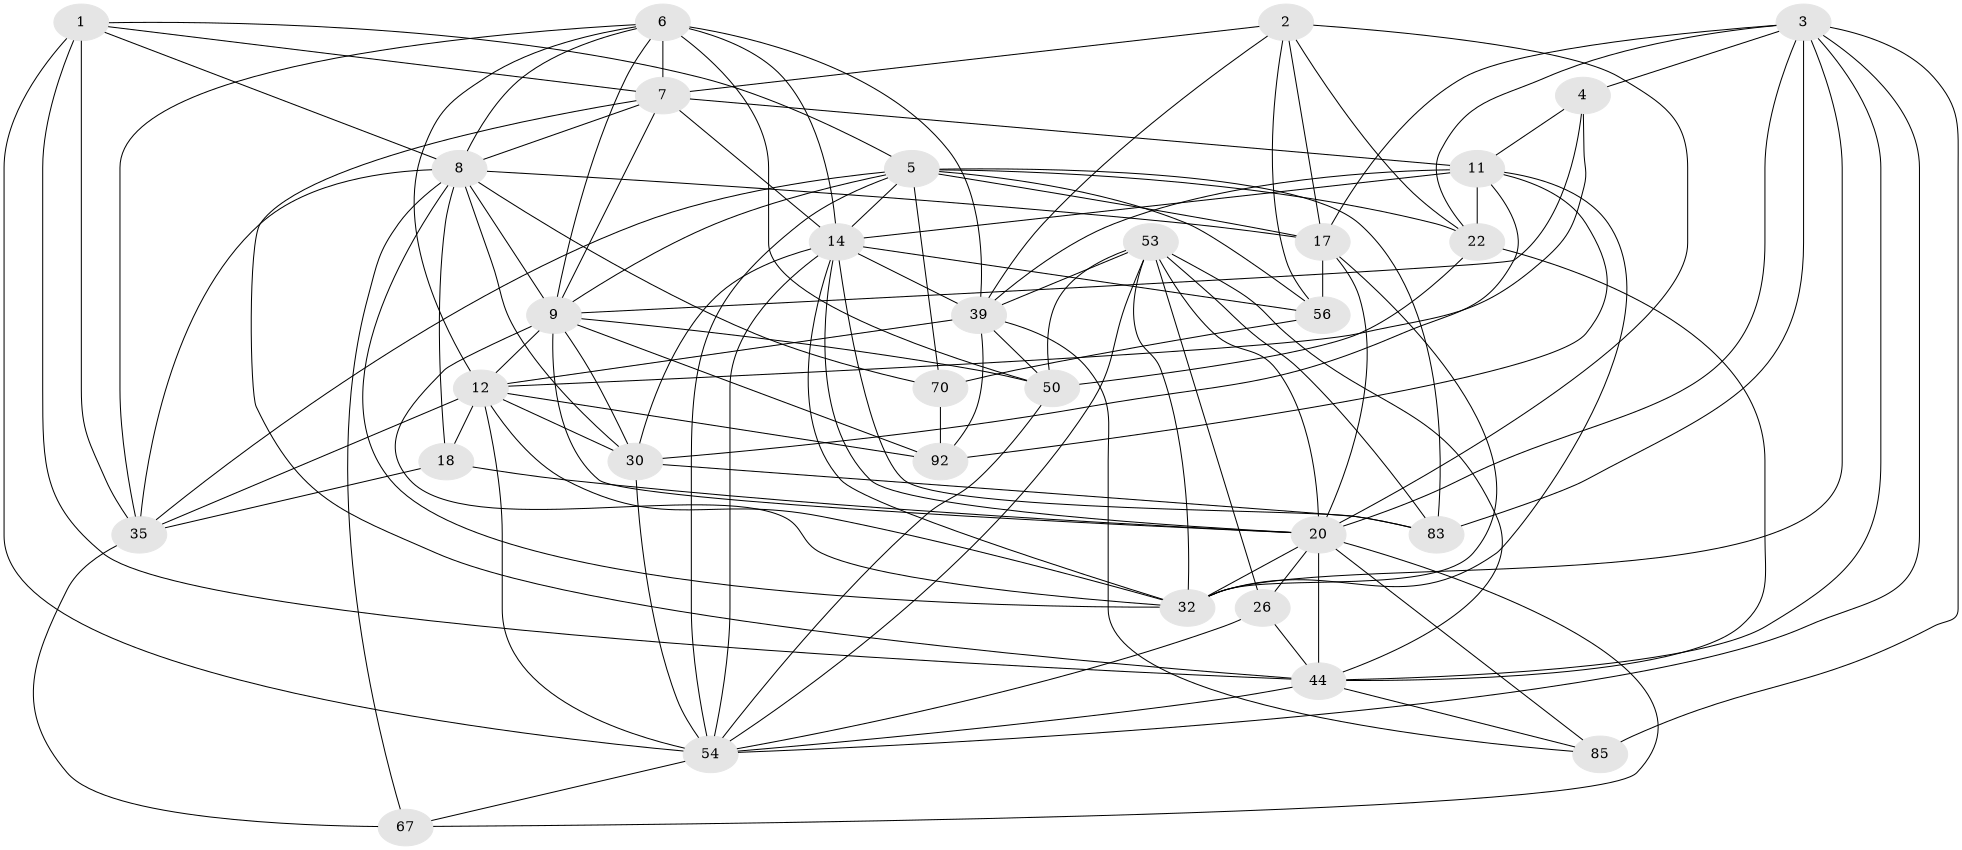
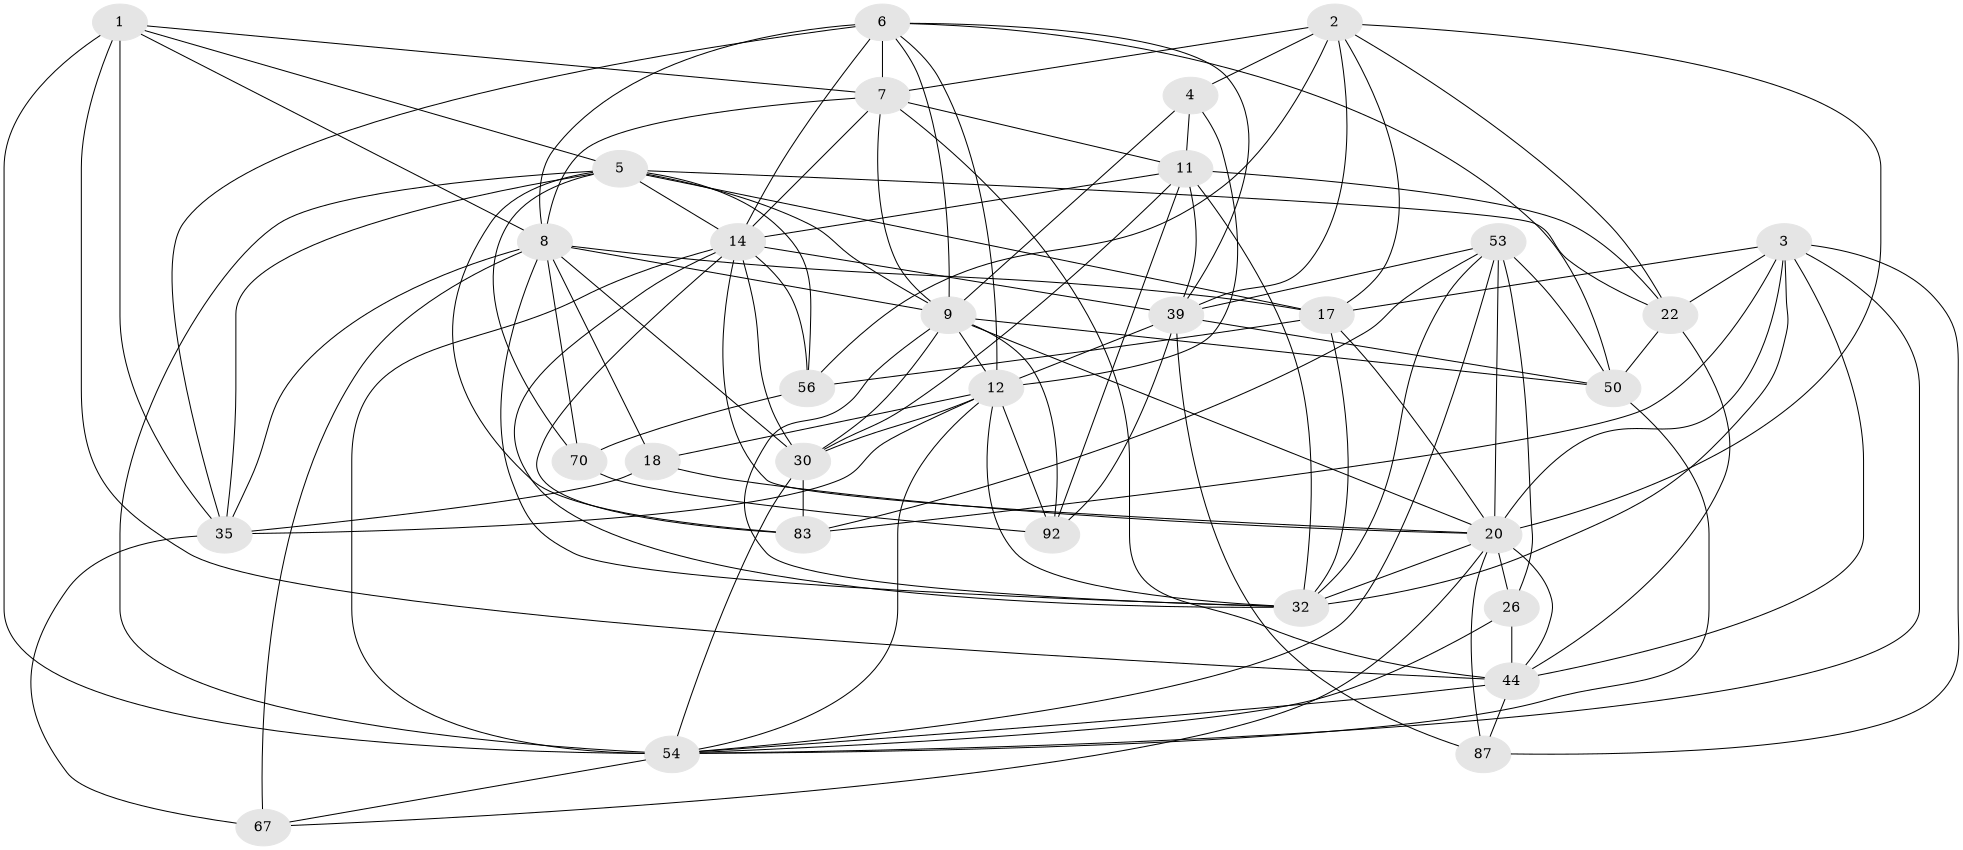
(1693, 59) -> (1263, 59)
(1419, 421) -> none
(1600, 754) -> (1483, 754)
